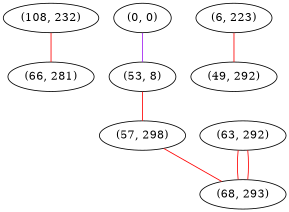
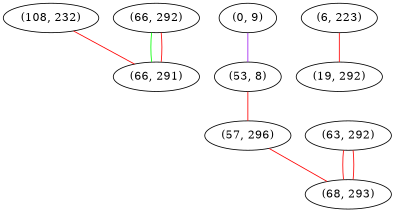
(143, 18) -> (248, 18)
none -> (156, 18)
(51, 77) -> (156, 77)
(234, 77) -> (339, 77)
(143, 136) -> (248, 136)
